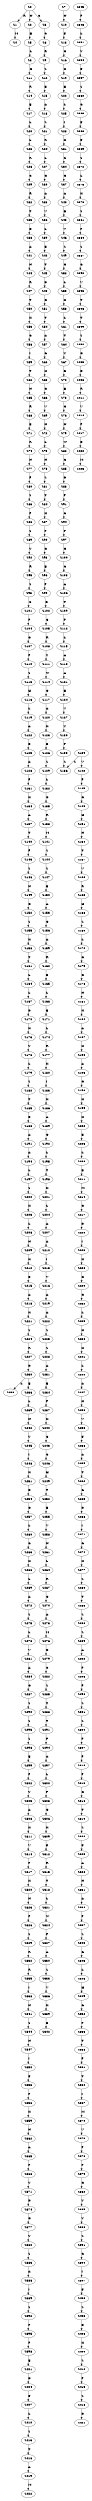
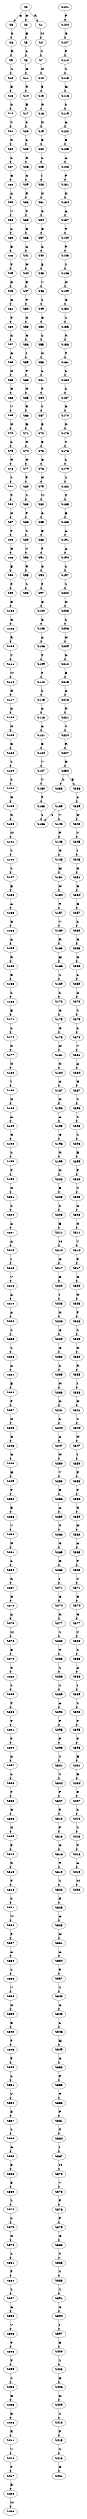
none -> (41, 51)
(29, 601) -> none
none -> (11, 2040)
